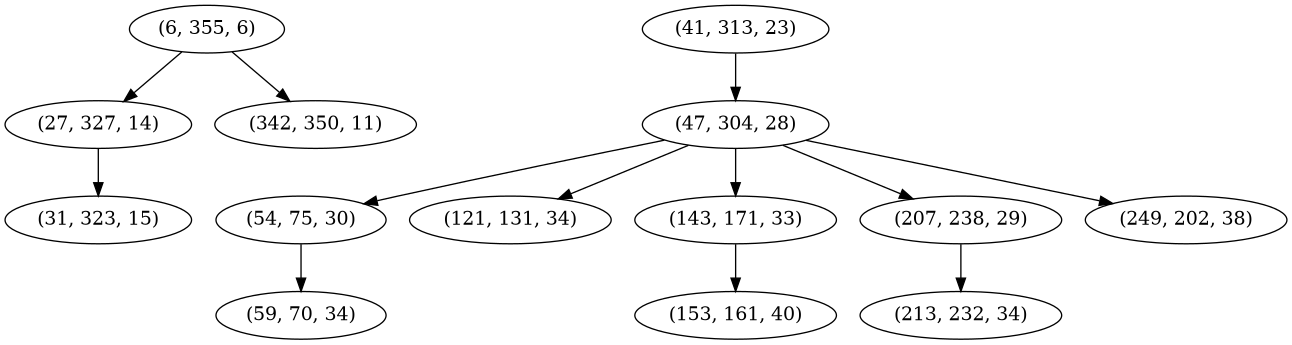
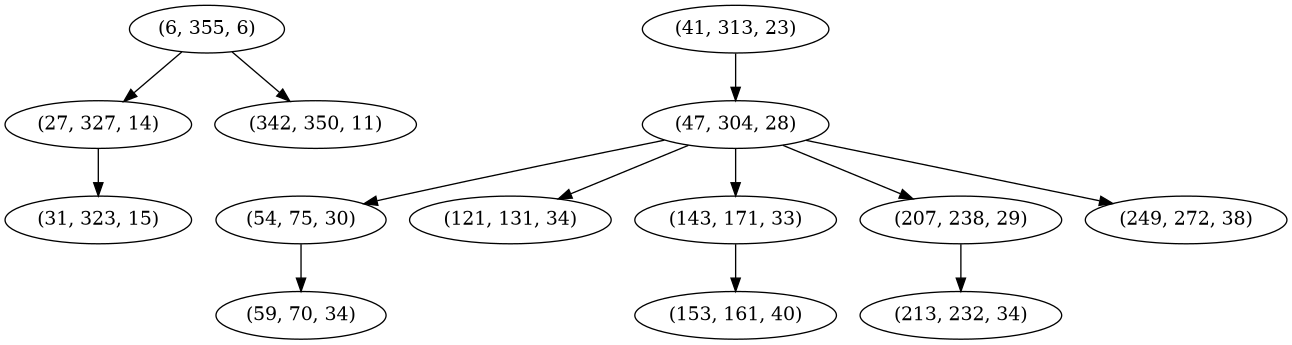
(1186, 220) -> (1186, 220)
